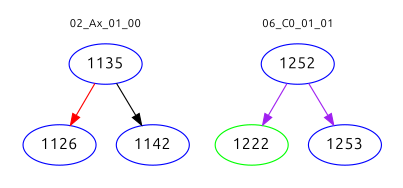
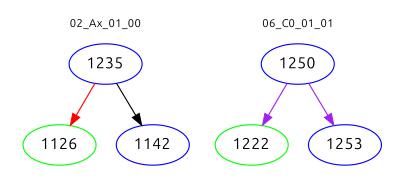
(106, 64) -> (106, 64)
(298, 64) -> (298, 64)
(60, 145) -> (60, 145)
